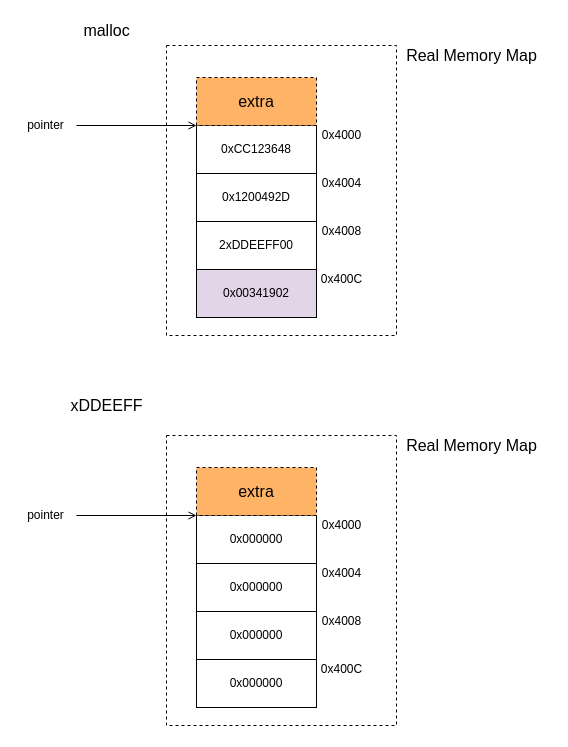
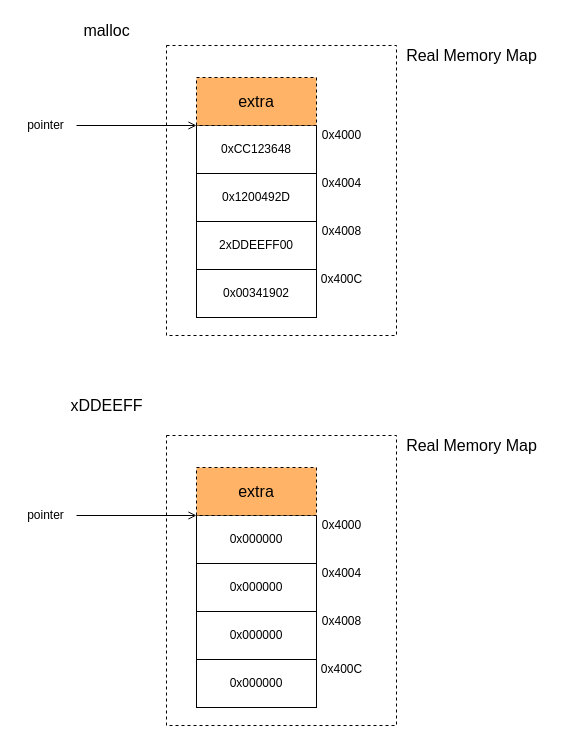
(257, 294) -> (257, 294)
